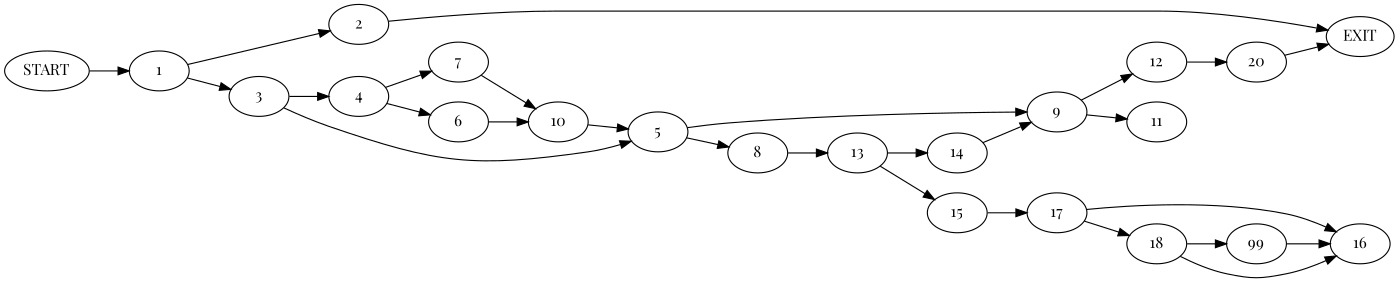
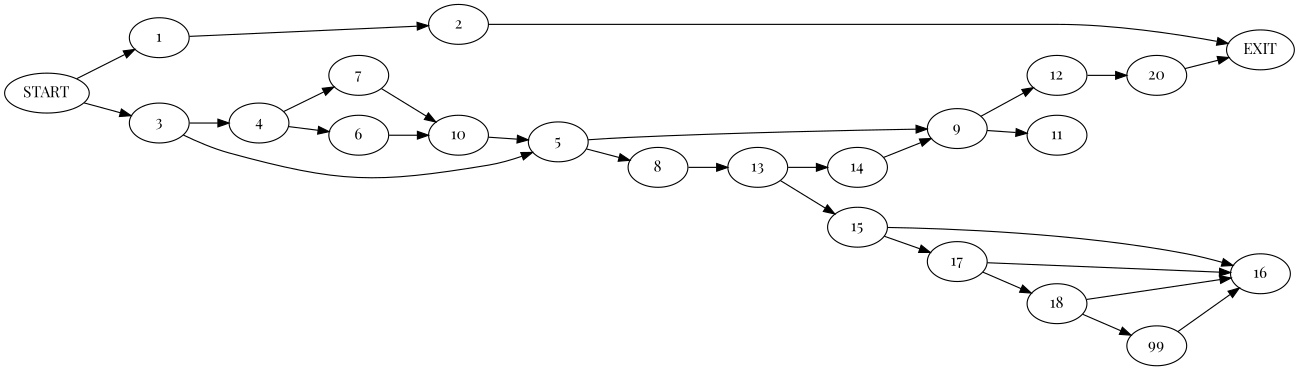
(204, 82) -> (102, 108)
none -> (1056, 236)
